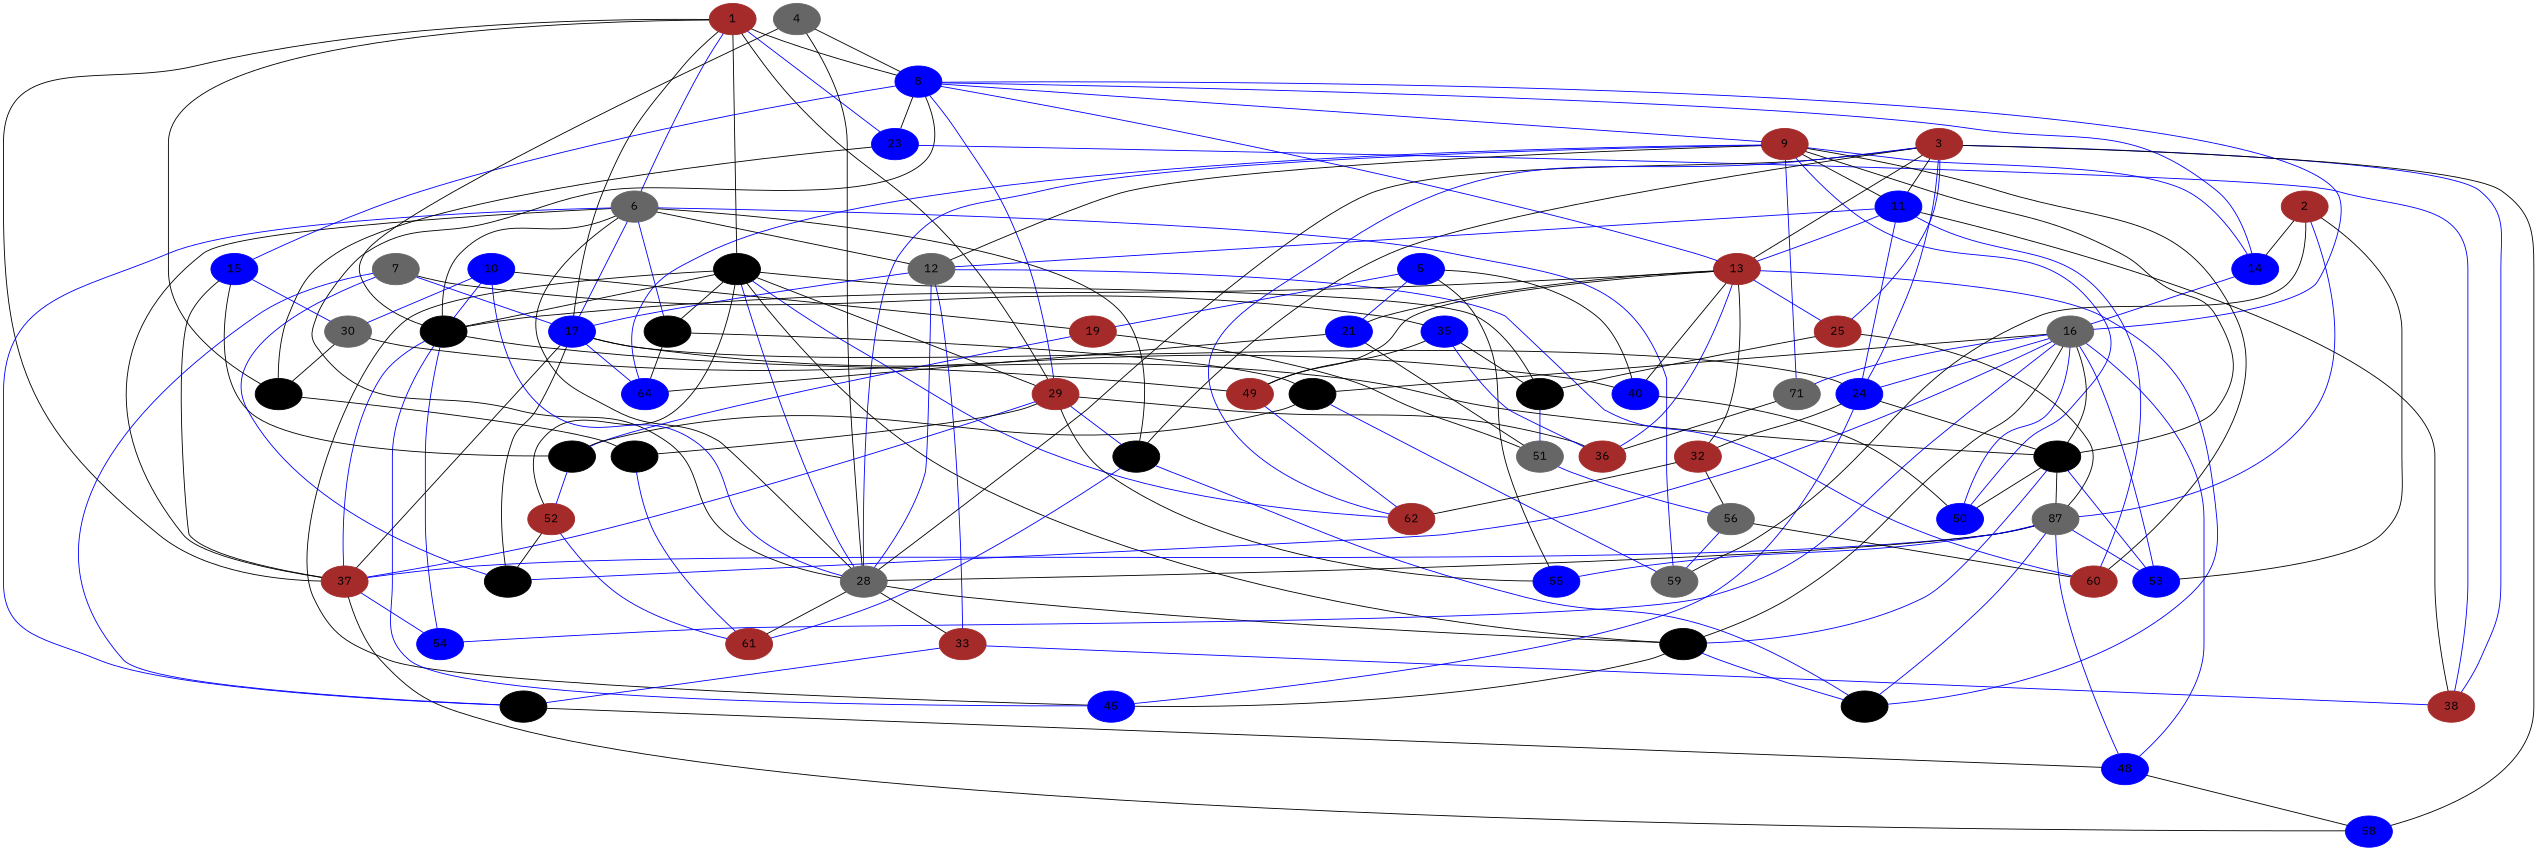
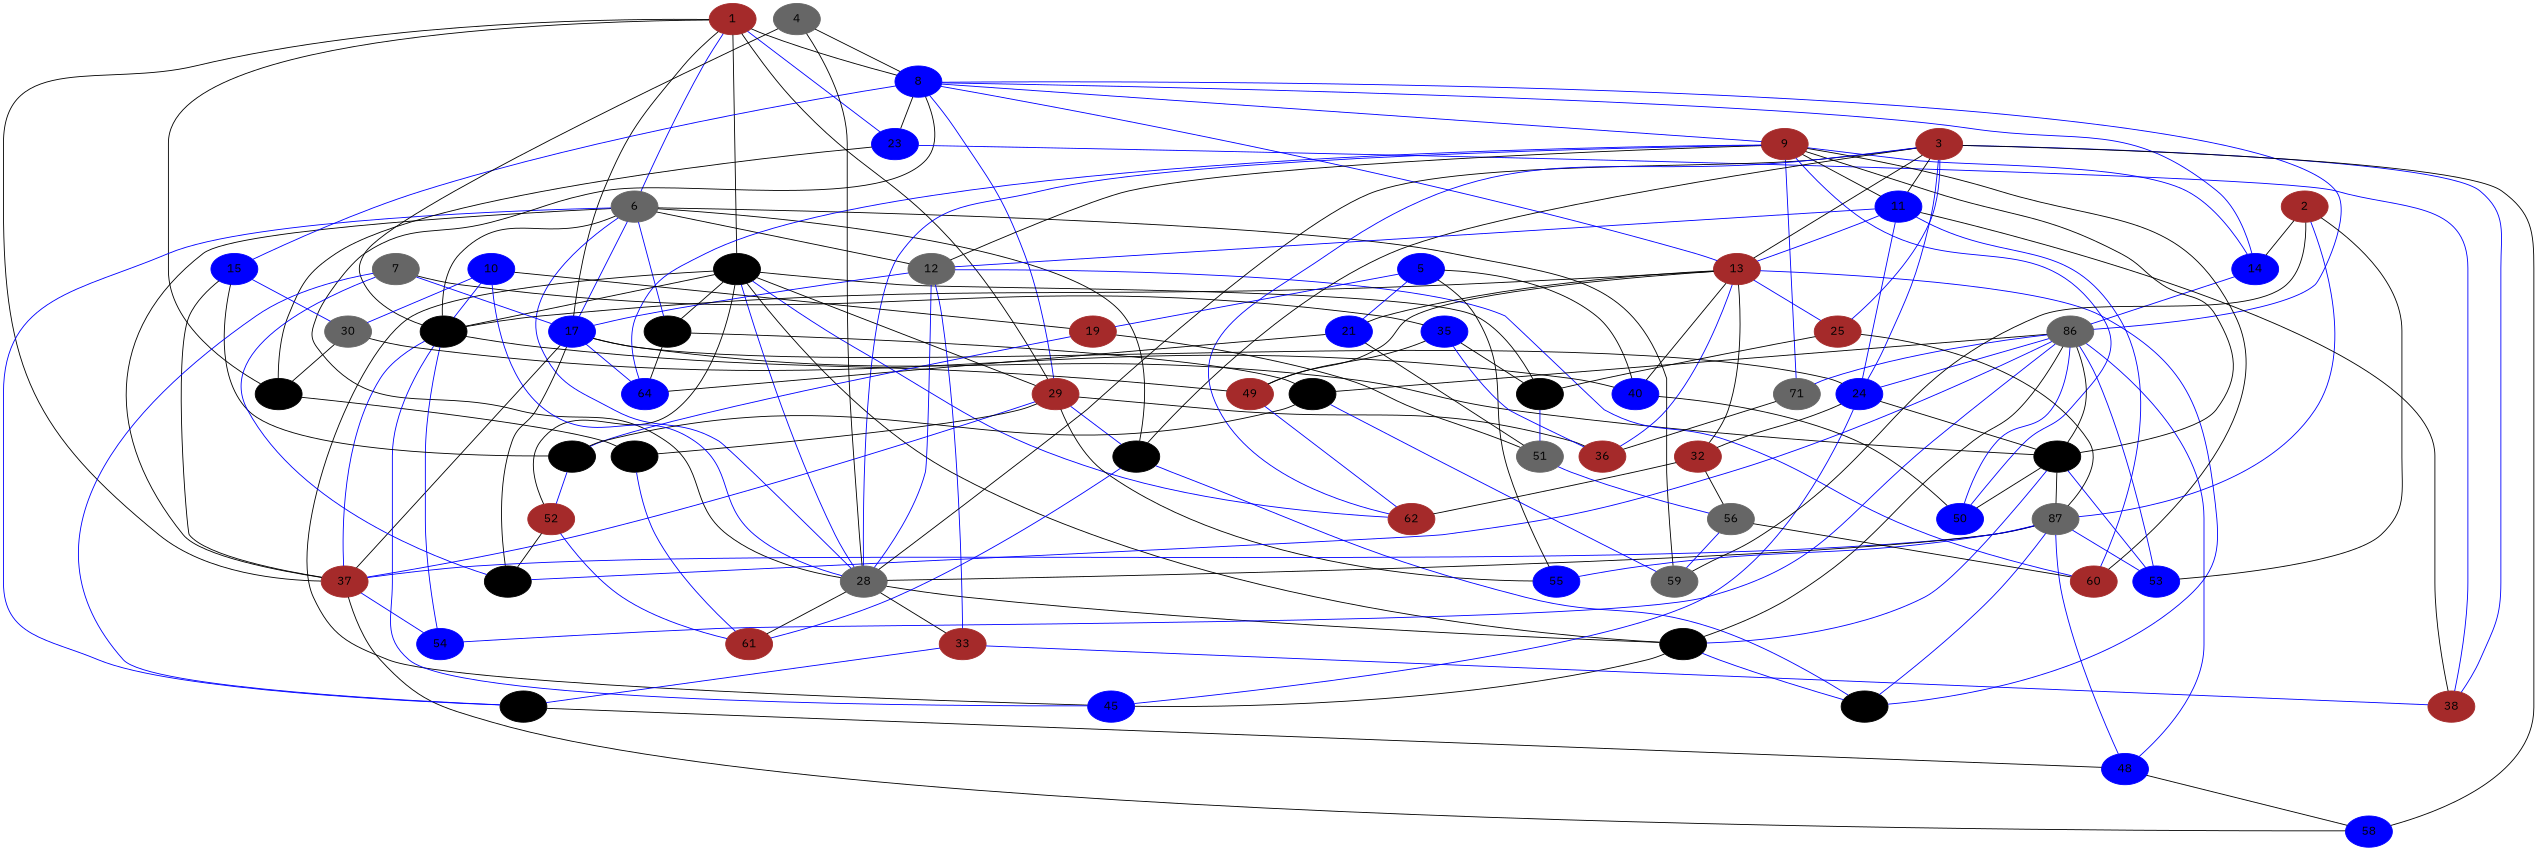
(1282, 233) -> (1282, 233)
(2070, 332) -> (2070, 332)
(629, 417) -> (629, 417)
